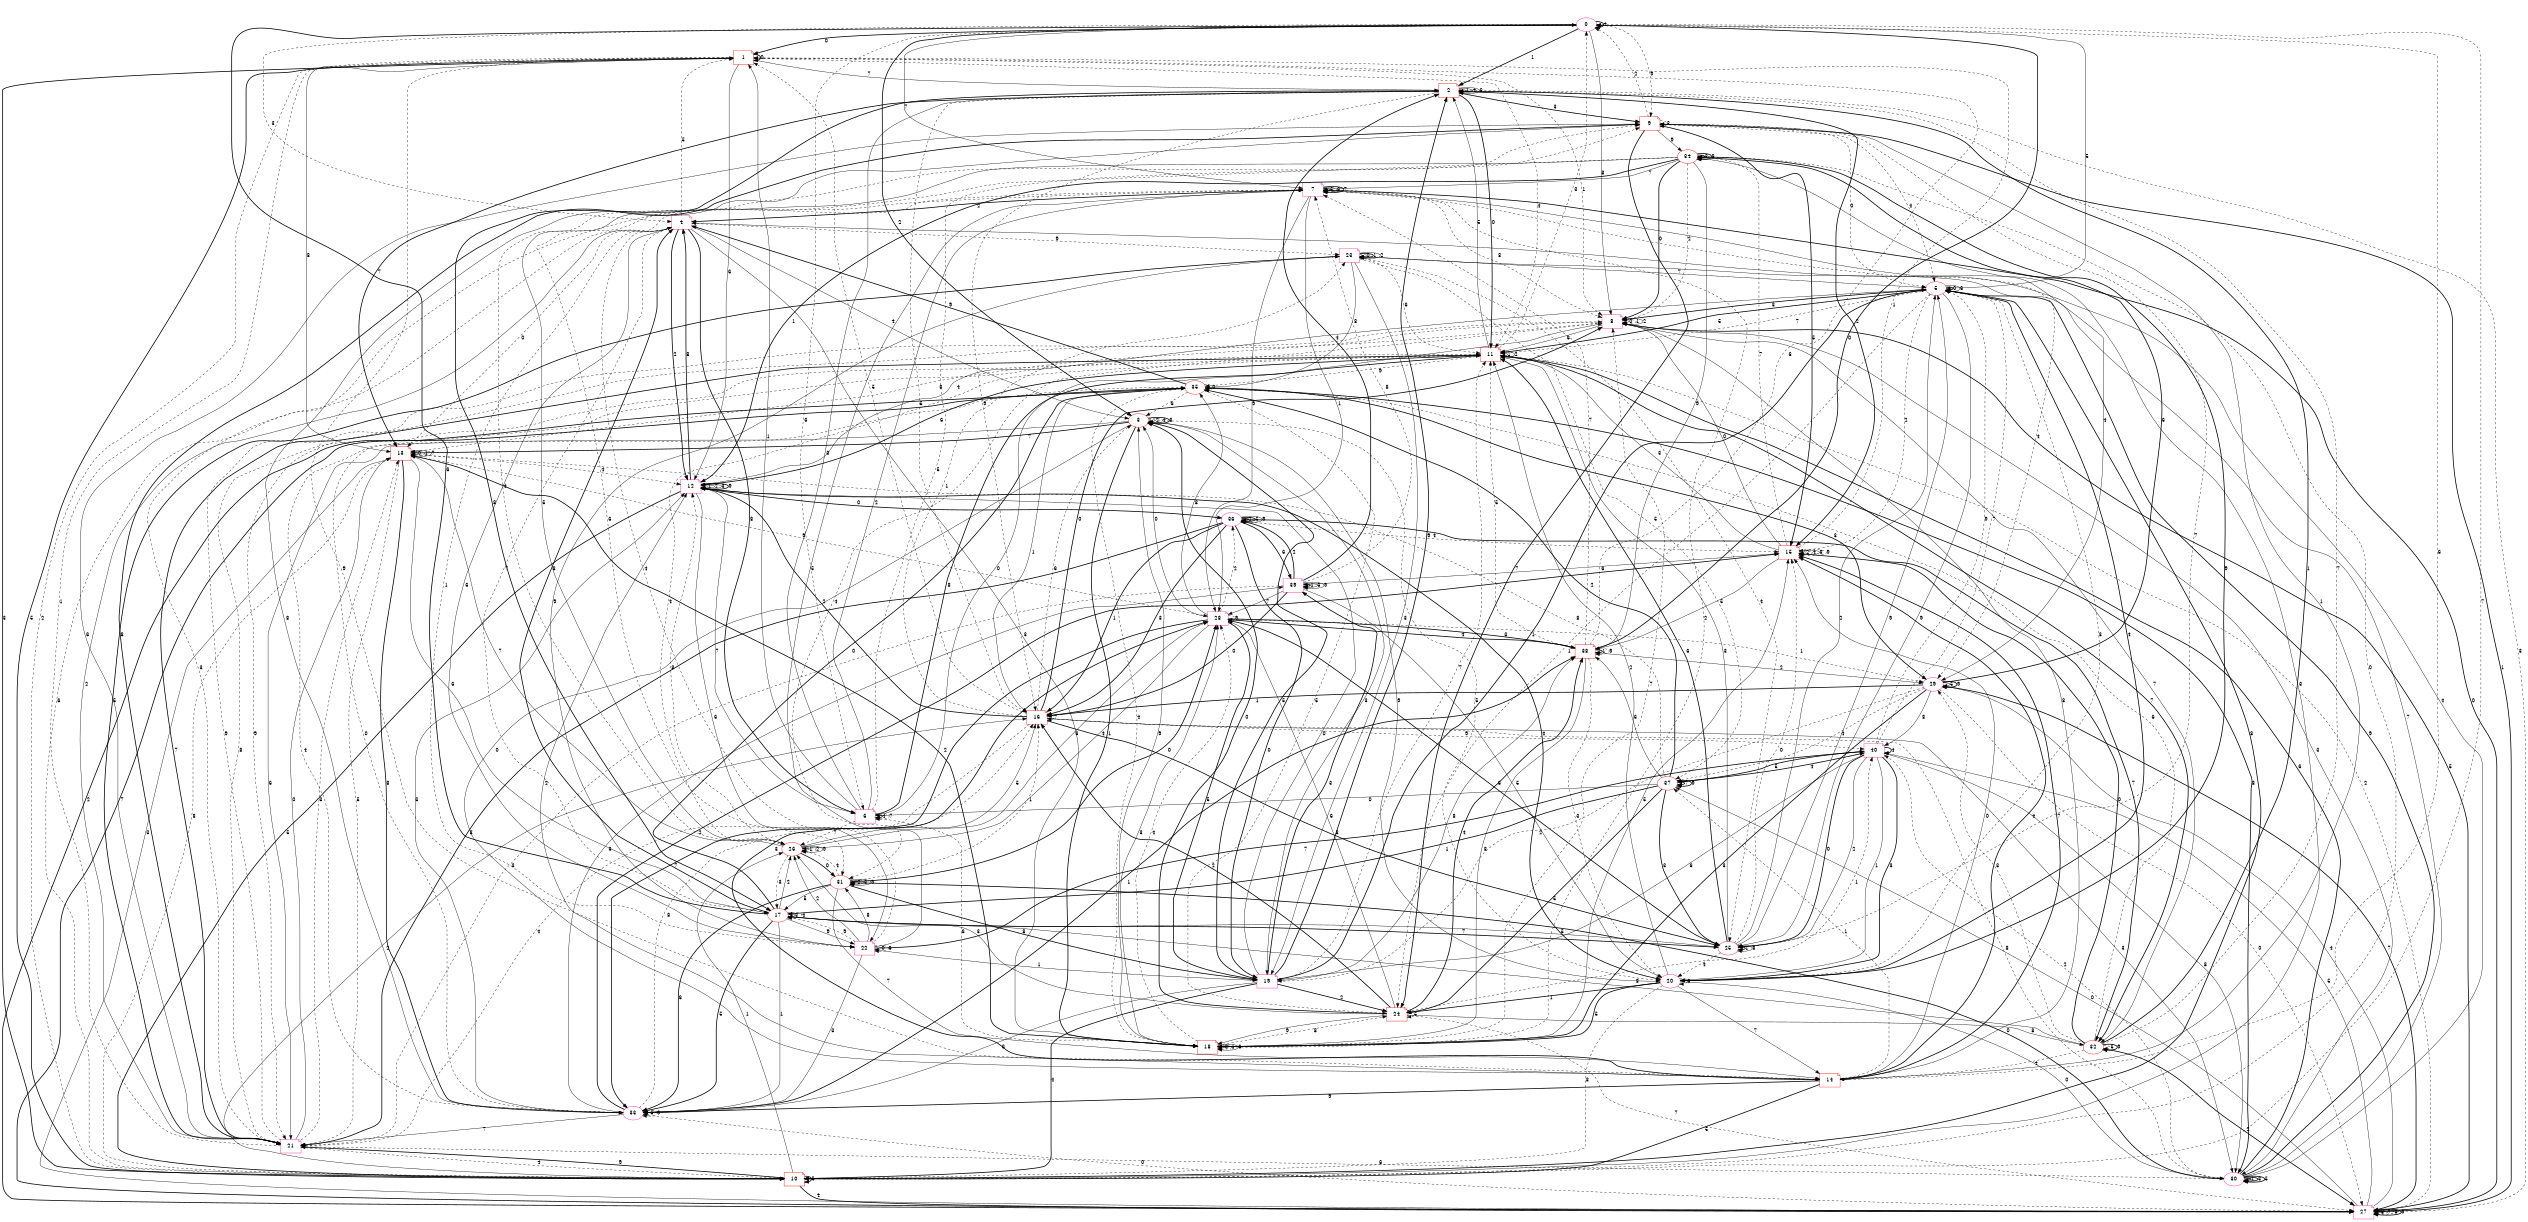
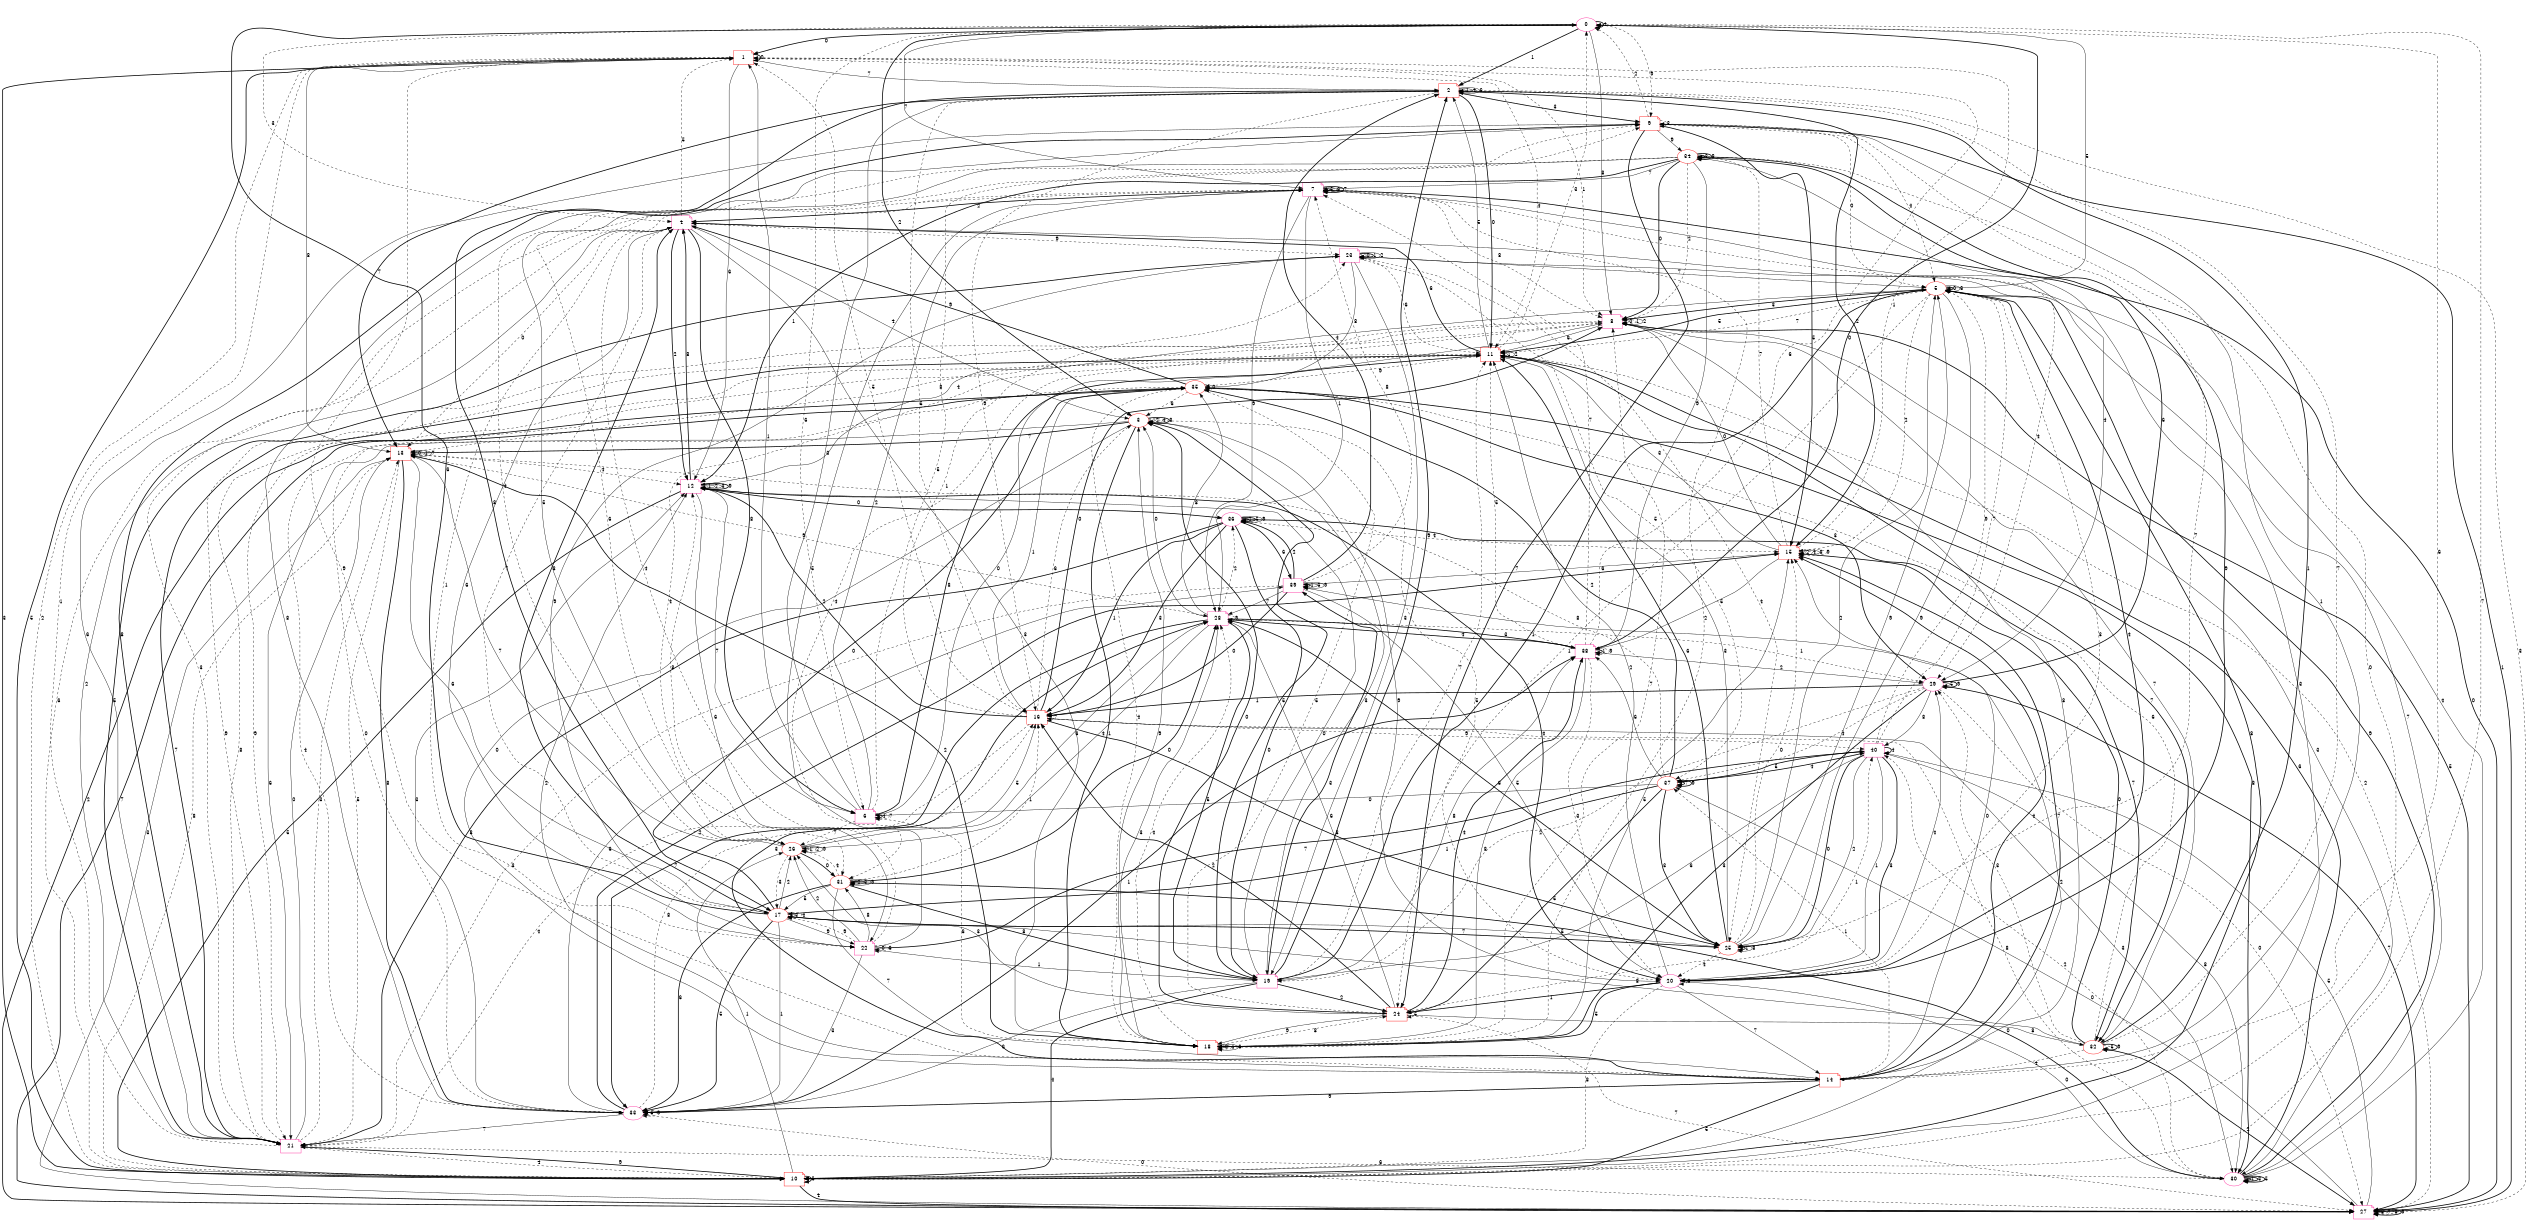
(1084, 378) -> (1115, 238)
(1585, 651) -> (1585, 651)
(2261, 880) -> (1899, 927)
(339, 986) -> (1928, 1066)
